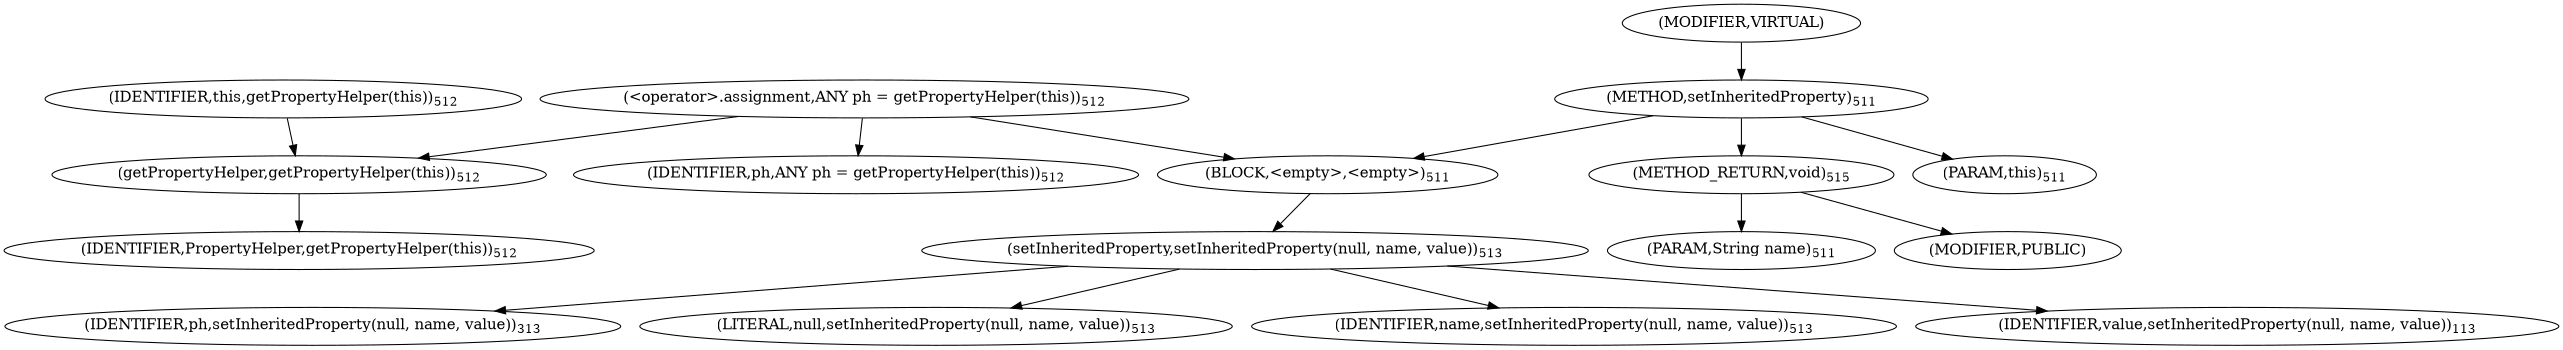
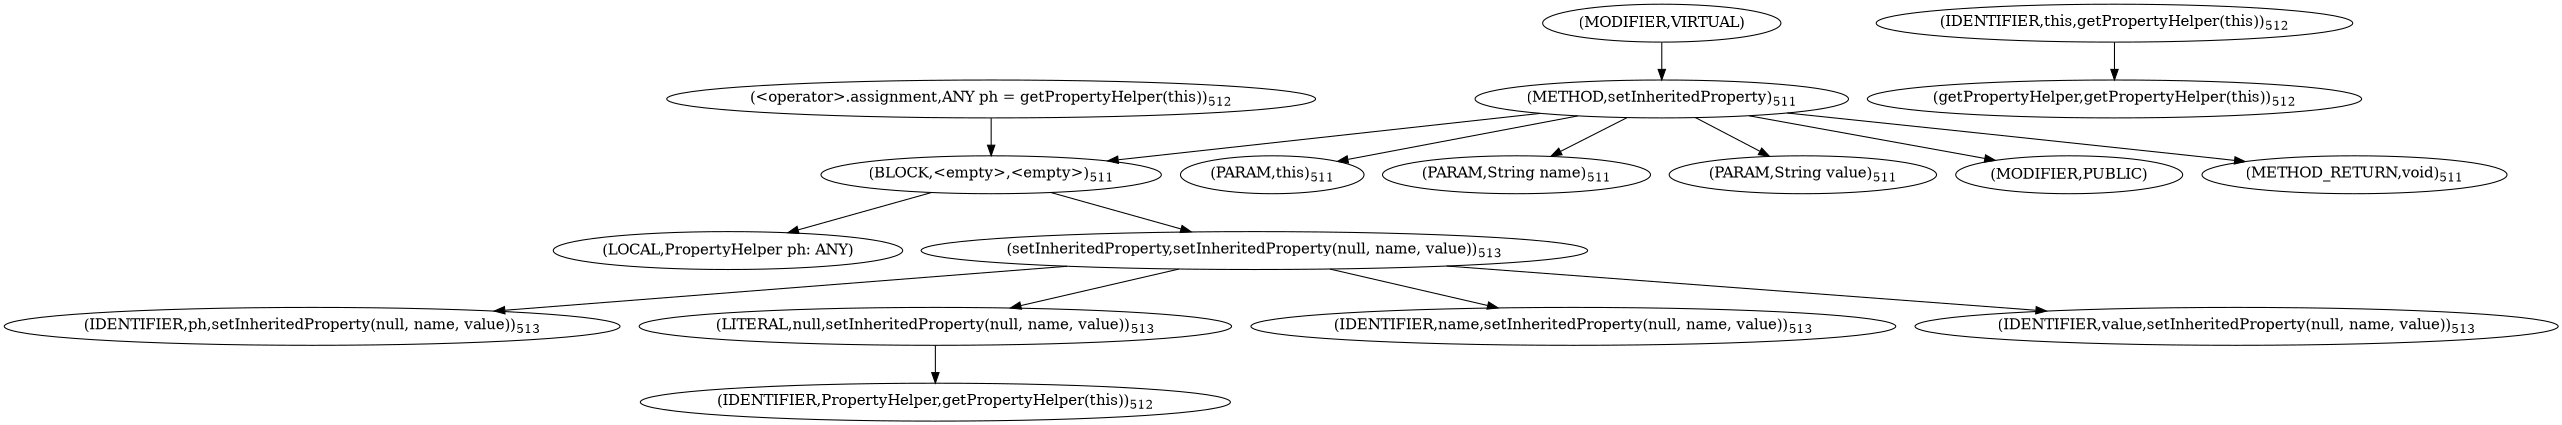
(584, 137) -> none
(1838, 173) -> (2451, 173)
(856, 175) -> none
none -> (1803, 175)
(299, 207) -> (935, 359)
(1741, 207) -> (1594, 135)
(1871, 212) -> (1867, 137)
none -> (728, 251)
(529, 325) -> (528, 325)
(2464, 325) -> (2463, 325)
